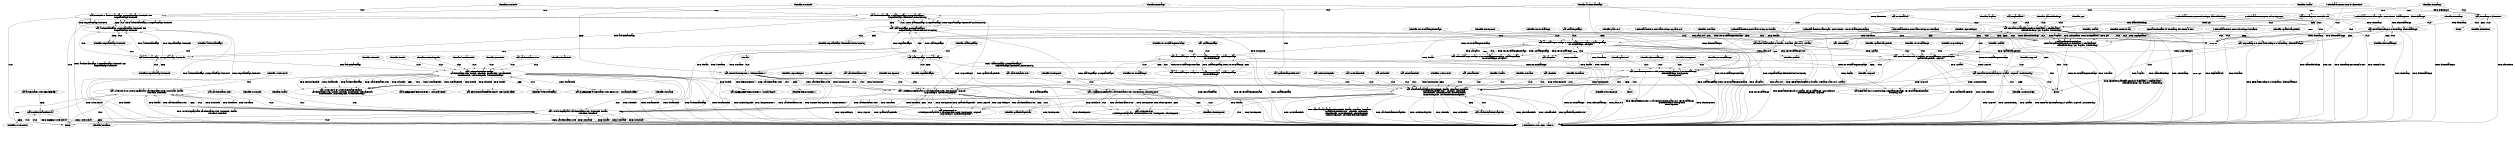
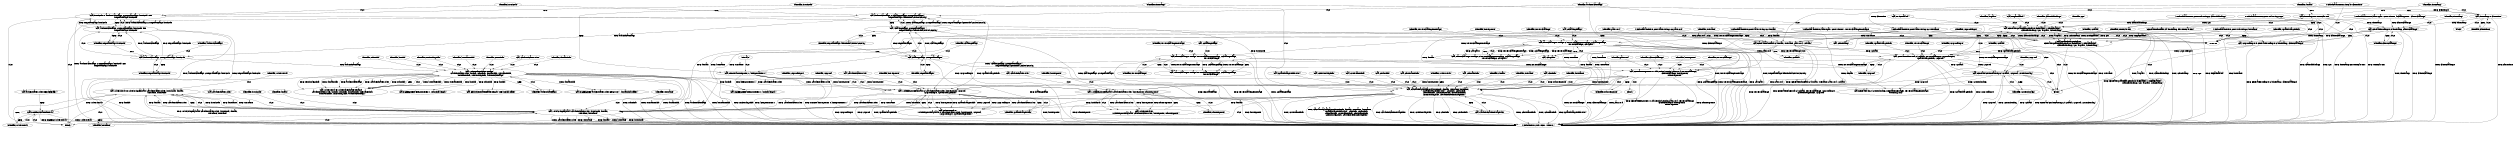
(2310, 29) -> (2310, 29)
(502, 50) -> (873, 51)
(804, 92) -> none
